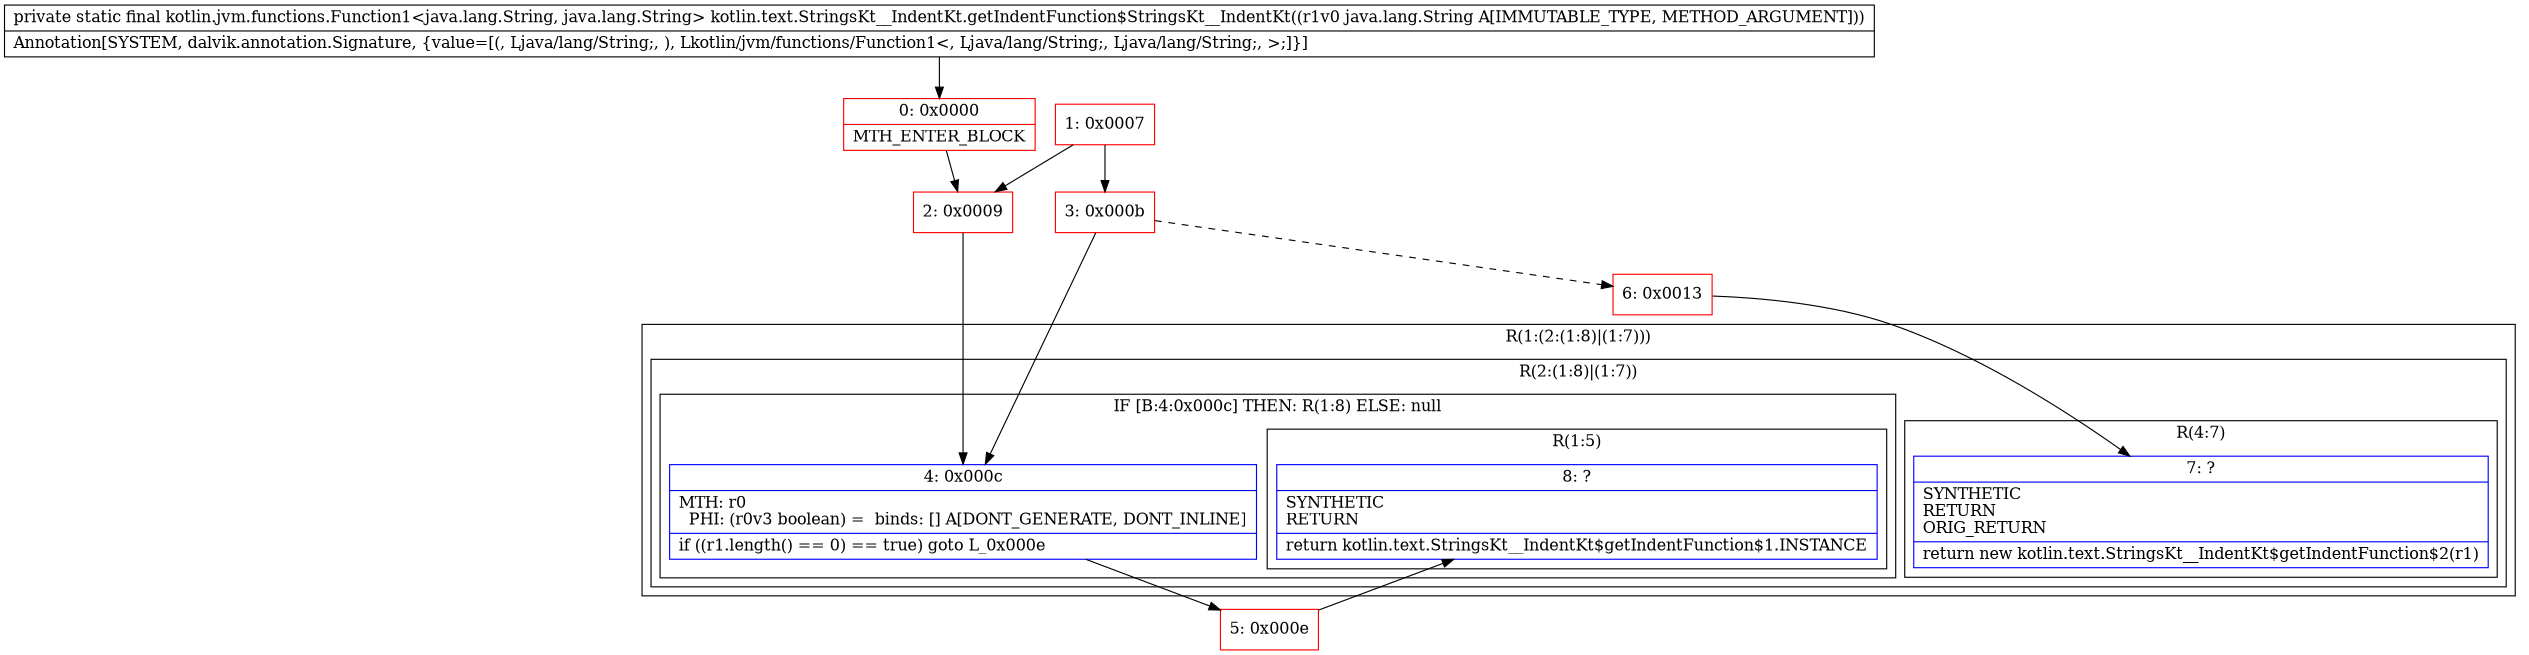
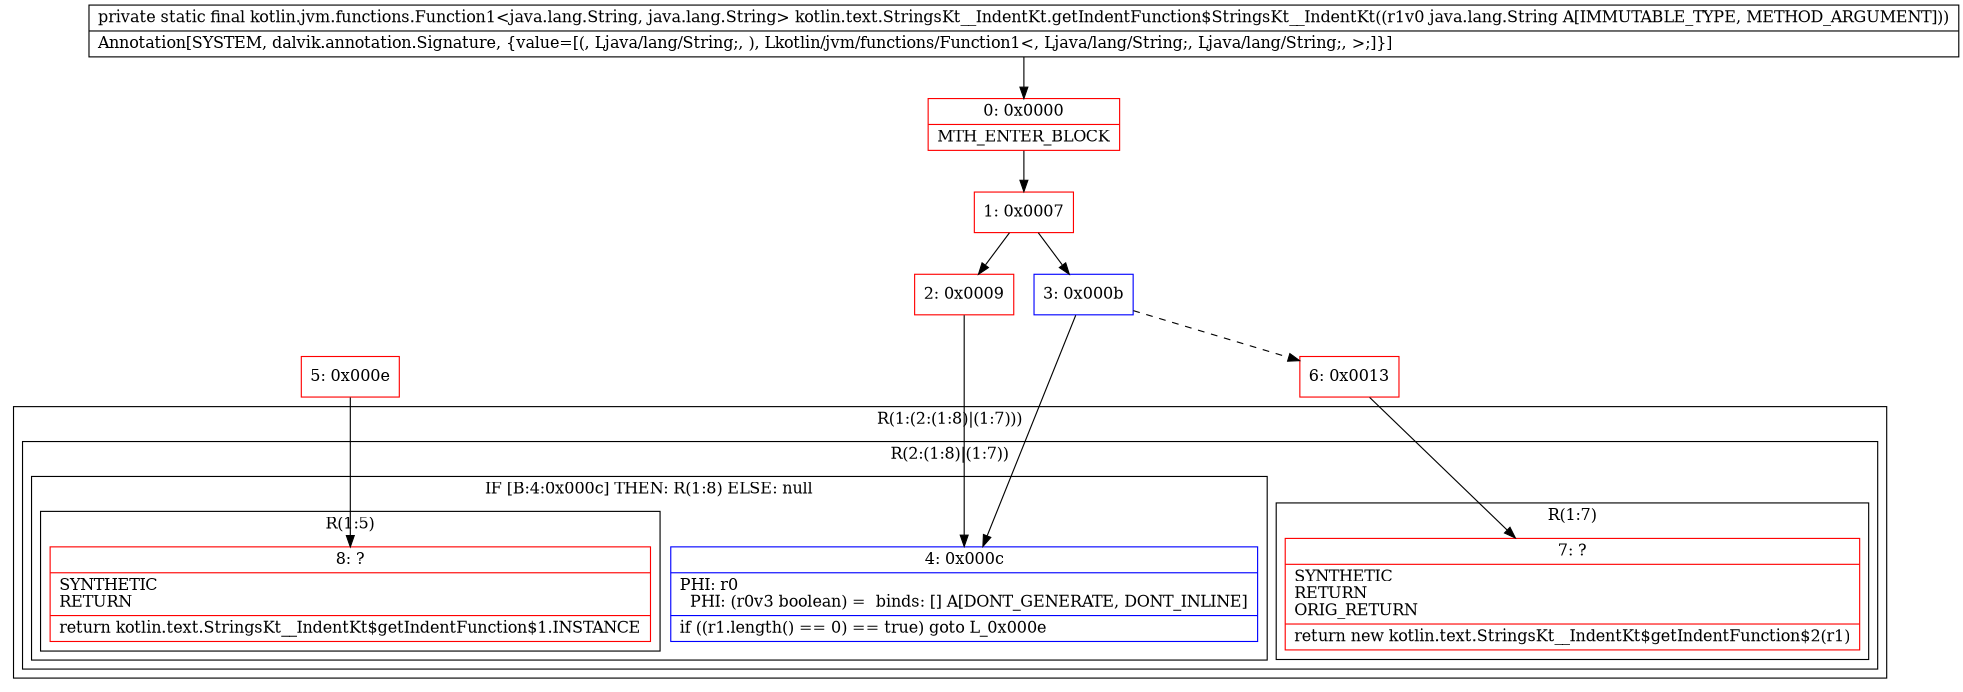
(951, 166) -> (1024, 165)
(1105, 212) -> (1084, 295)
(2201, 434) -> (1572, 516)
(715, 503) -> (712, 585)
(1577, 512) -> (350, 594)
(2201, 512) -> (1572, 594)
(1117, 571) -> none
